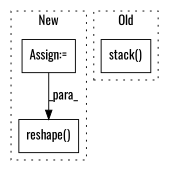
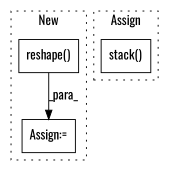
(126, 22) -> (126, 22)
(49, 91) -> (49, 91)
